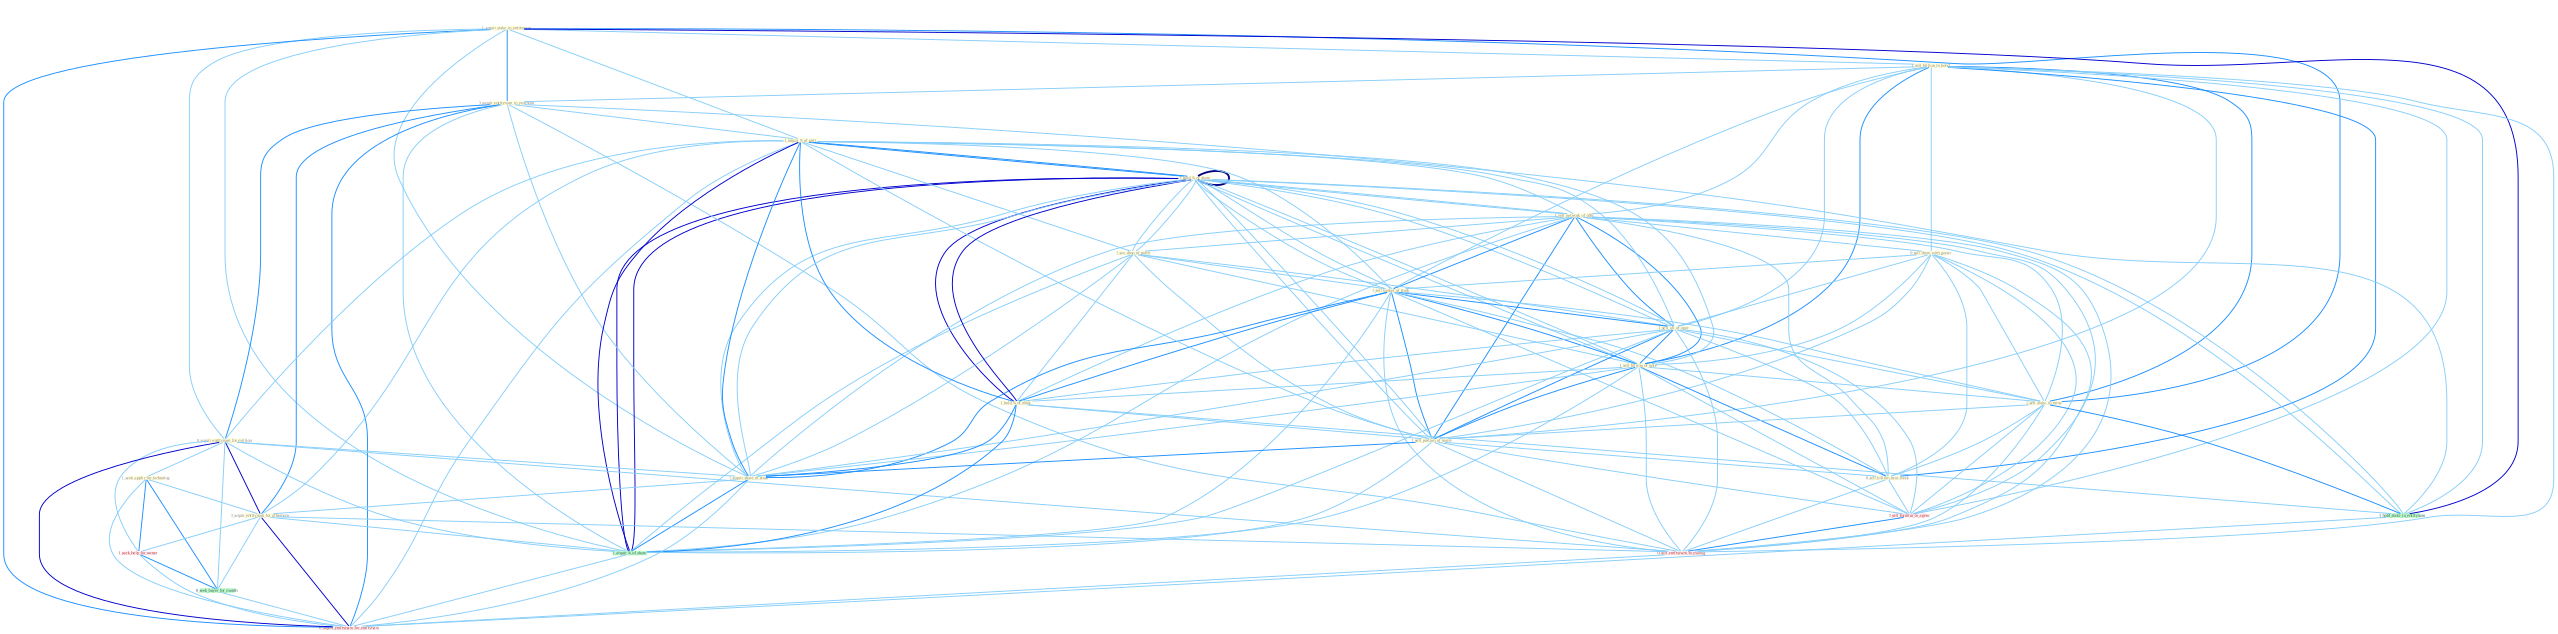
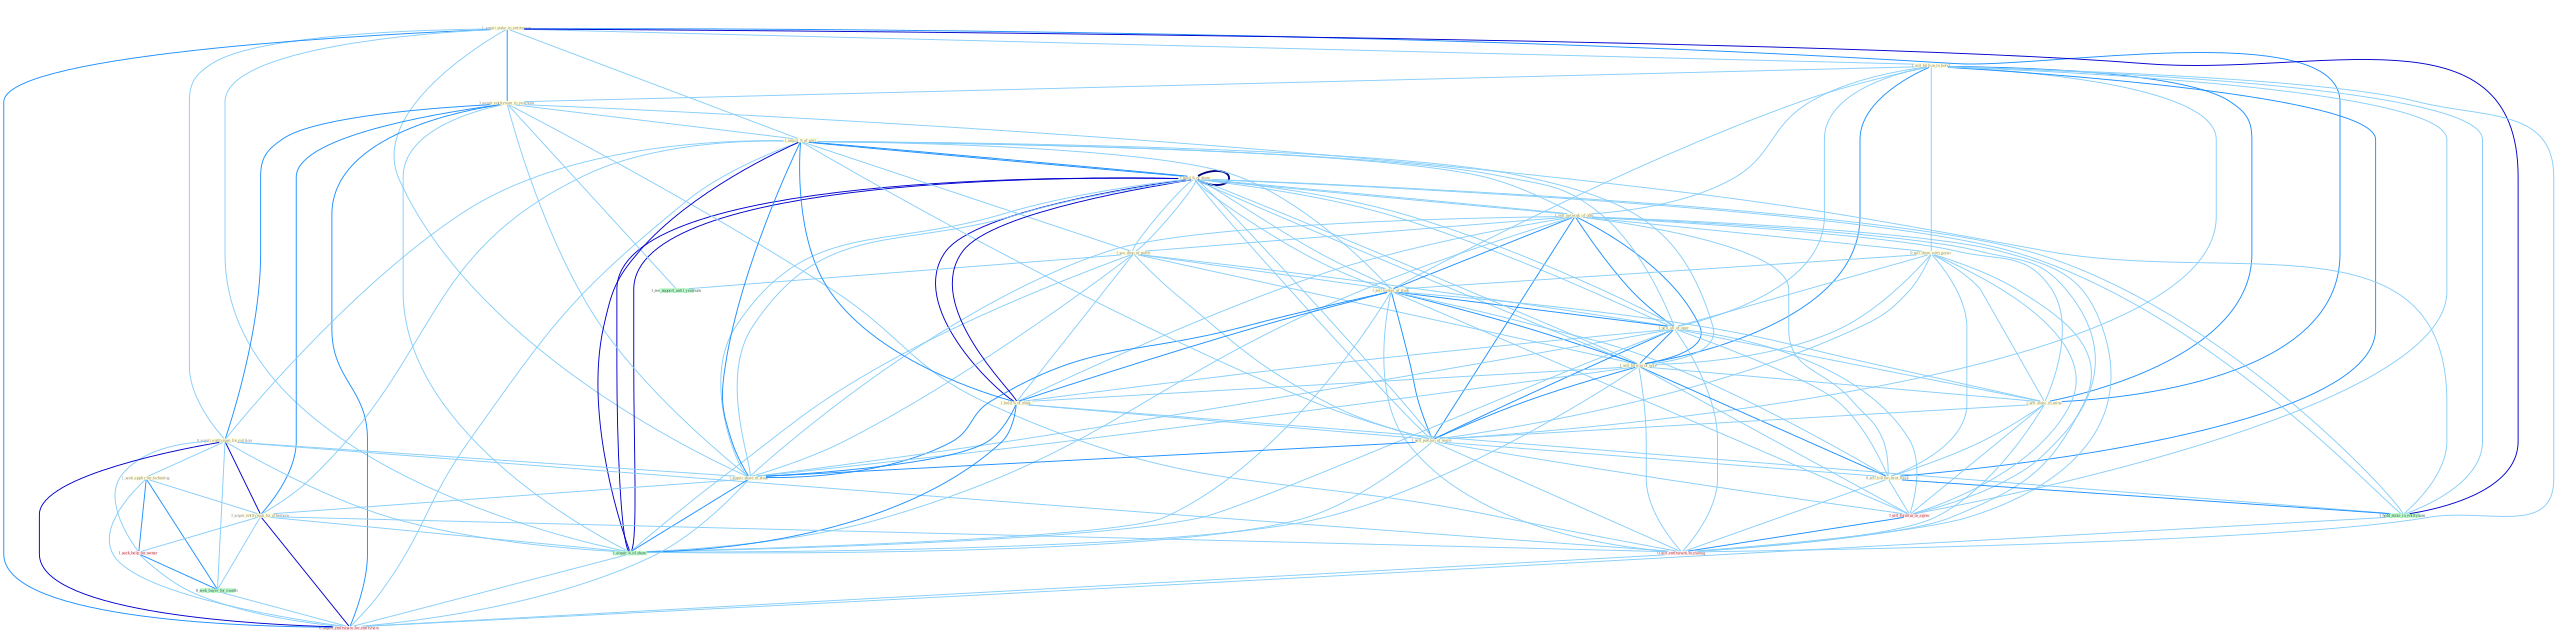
none -> (677, 291)
(2228, 449) -> (2146, 497)
